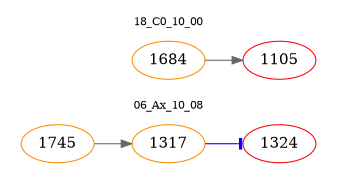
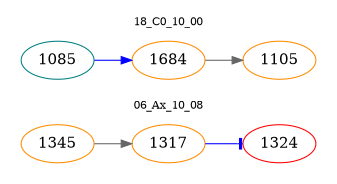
none -> (58, 60)
(279, 60) -> (279, 60)
(58, 144) -> (58, 144)
